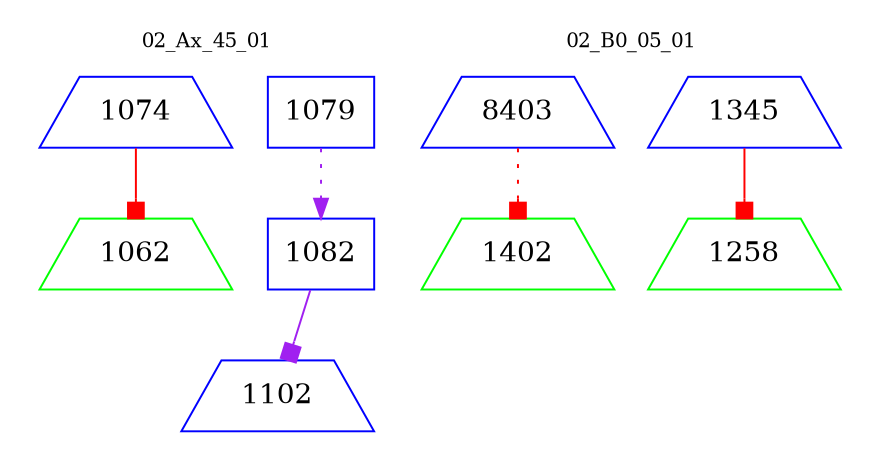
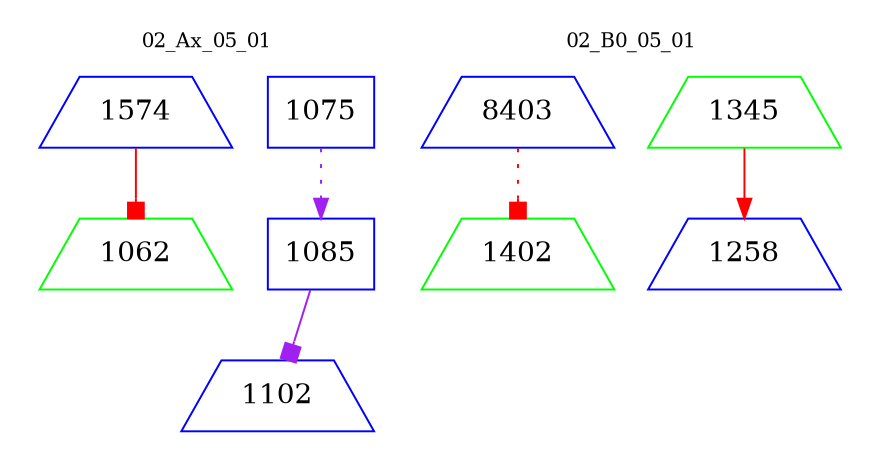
(207, 42) -> (207, 42)
(136, 112) -> (136, 112)
(321, 112) -> (321, 112)
(744, 112) -> (744, 112)
(744, 173) -> (744, 173)
(321, 254) -> (321, 254)
(744, 254) -> (744, 254)
